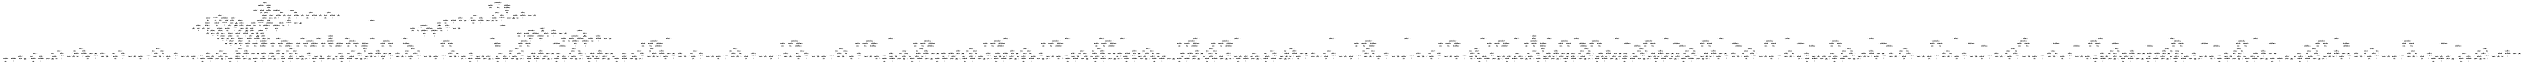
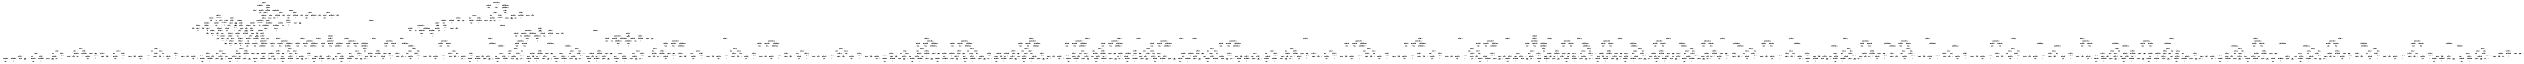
(224, 18) -> none
